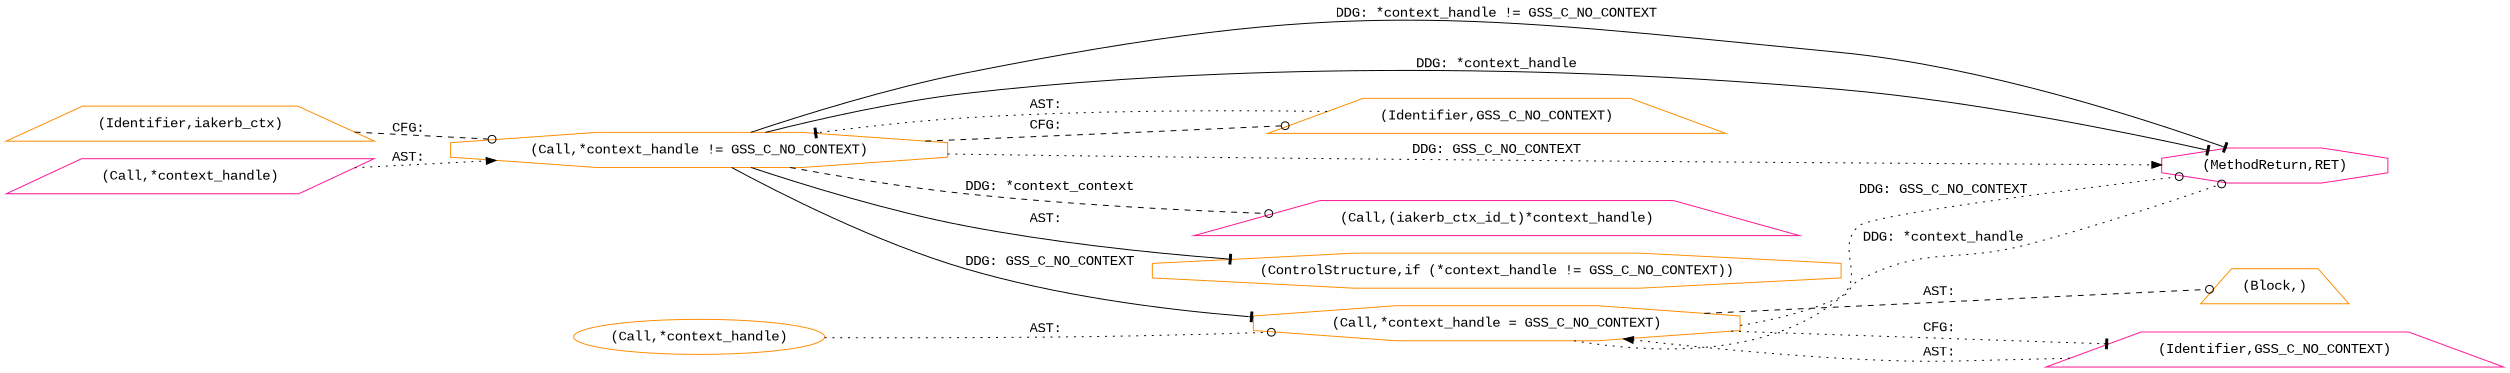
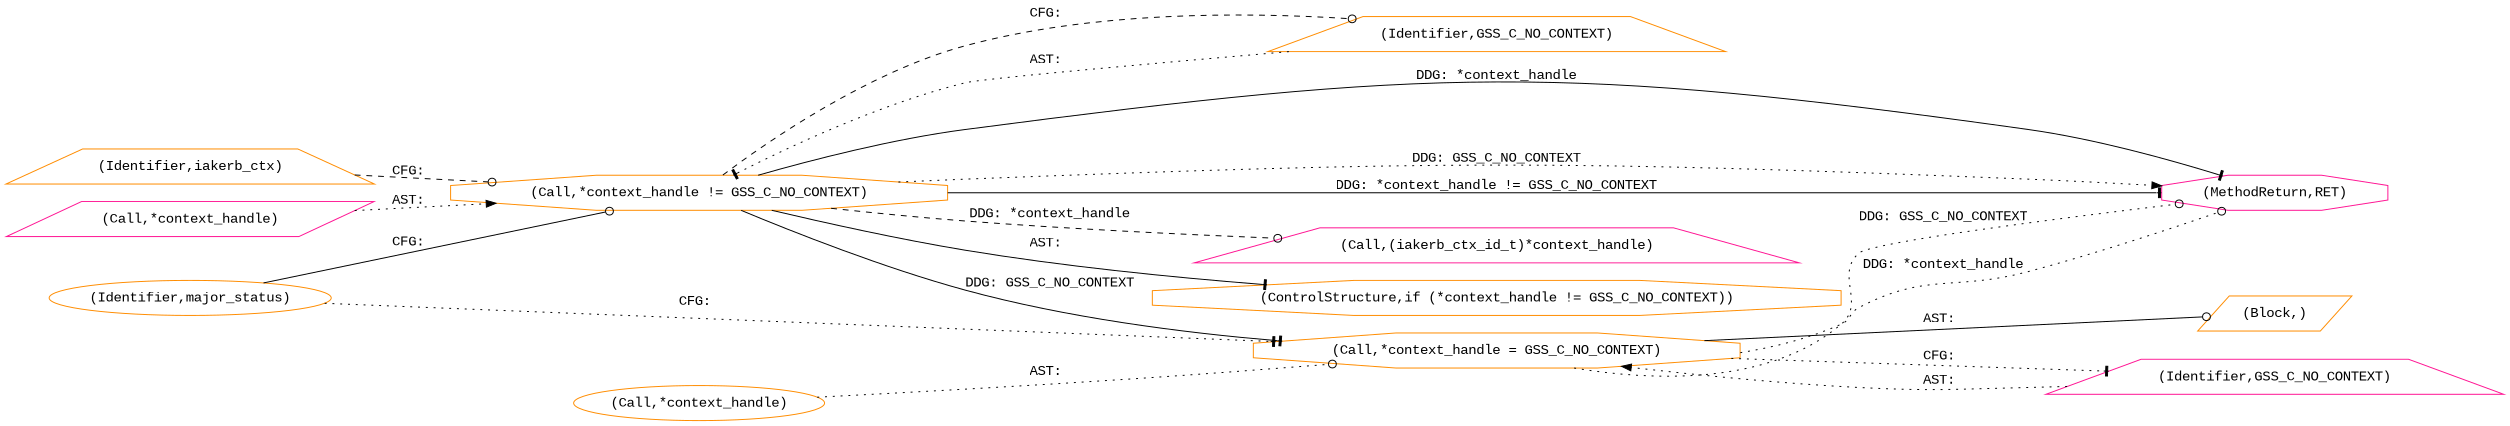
(1050, 186) -> (1050, 214)
(2275, 286) -> (2275, 314)
none -> (190, 298)
(1955, 301) -> (1953, 329)
